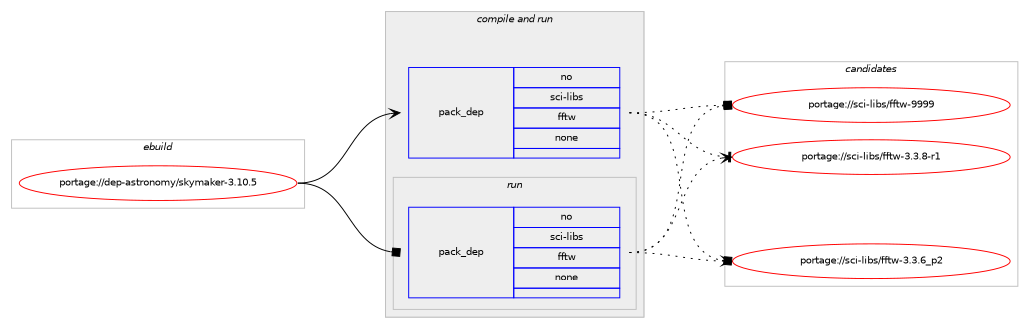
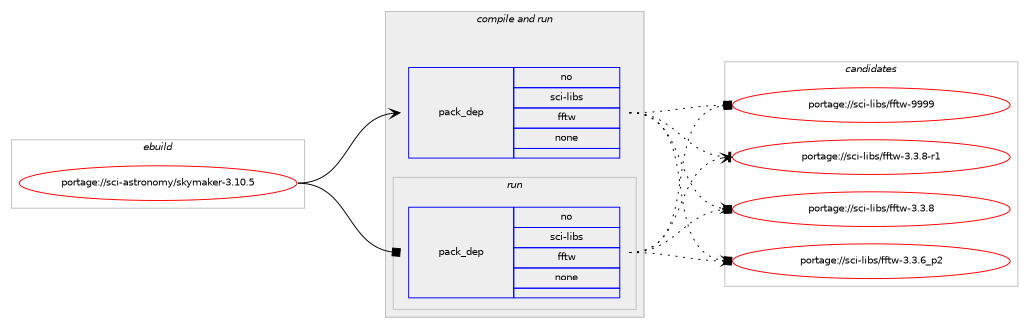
(158, 183) -> (158, 183)
none -> (871, 209)
